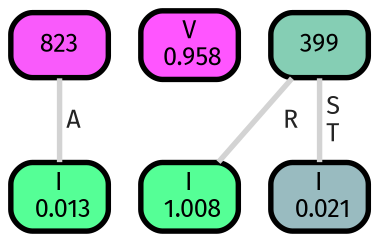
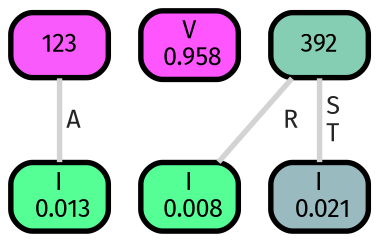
(60, 45) -> (60, 45)
(320, 45) -> (320, 45)
(190, 197) -> (190, 197)
